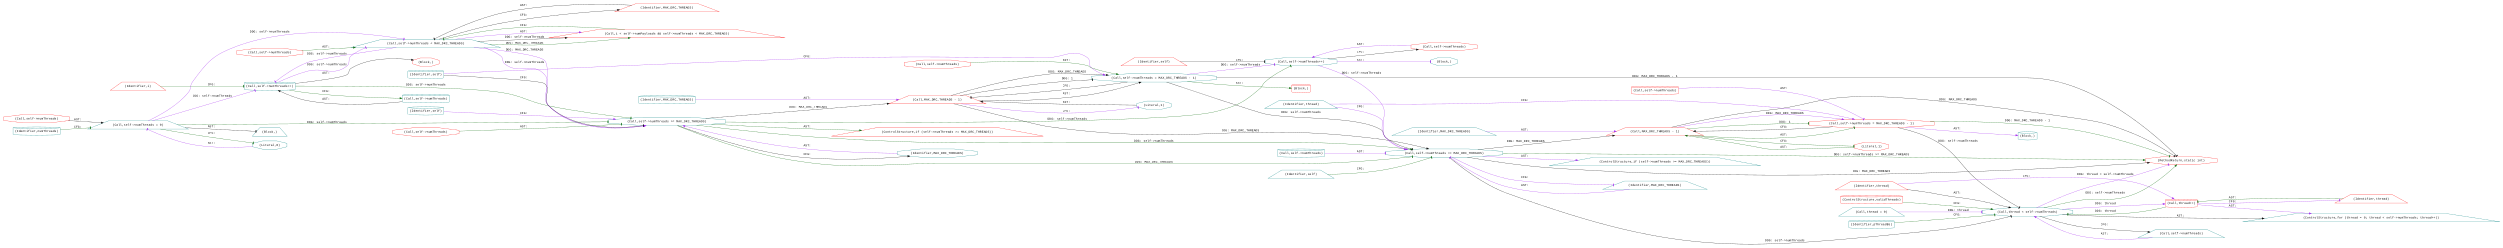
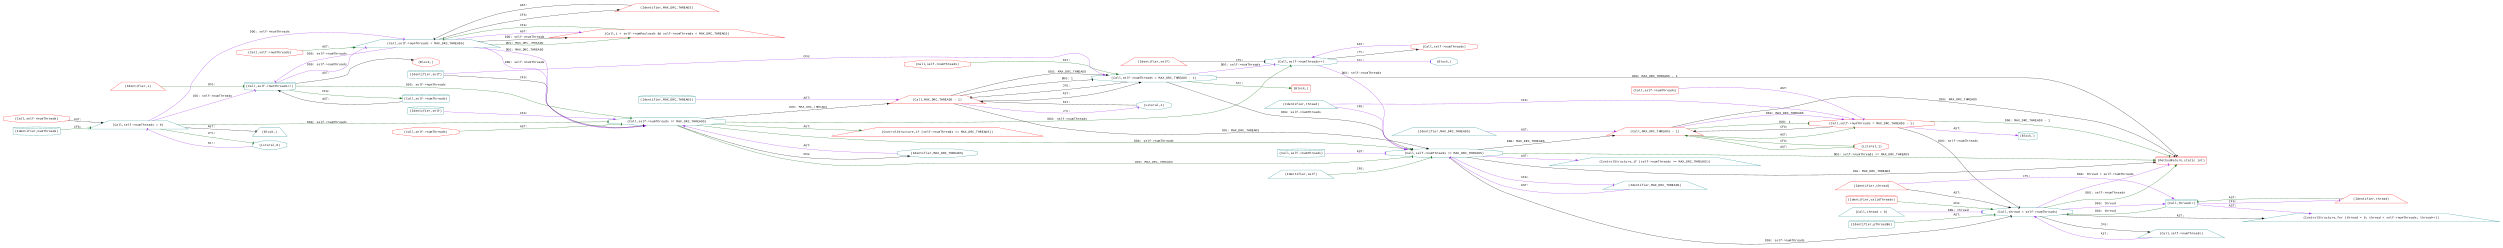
(2181, 160) -> (2181, 160)
(1872, 200) -> (1872, 200)
(2181, 203) -> (2181, 203)
(1958, 215) -> (1958, 215)
